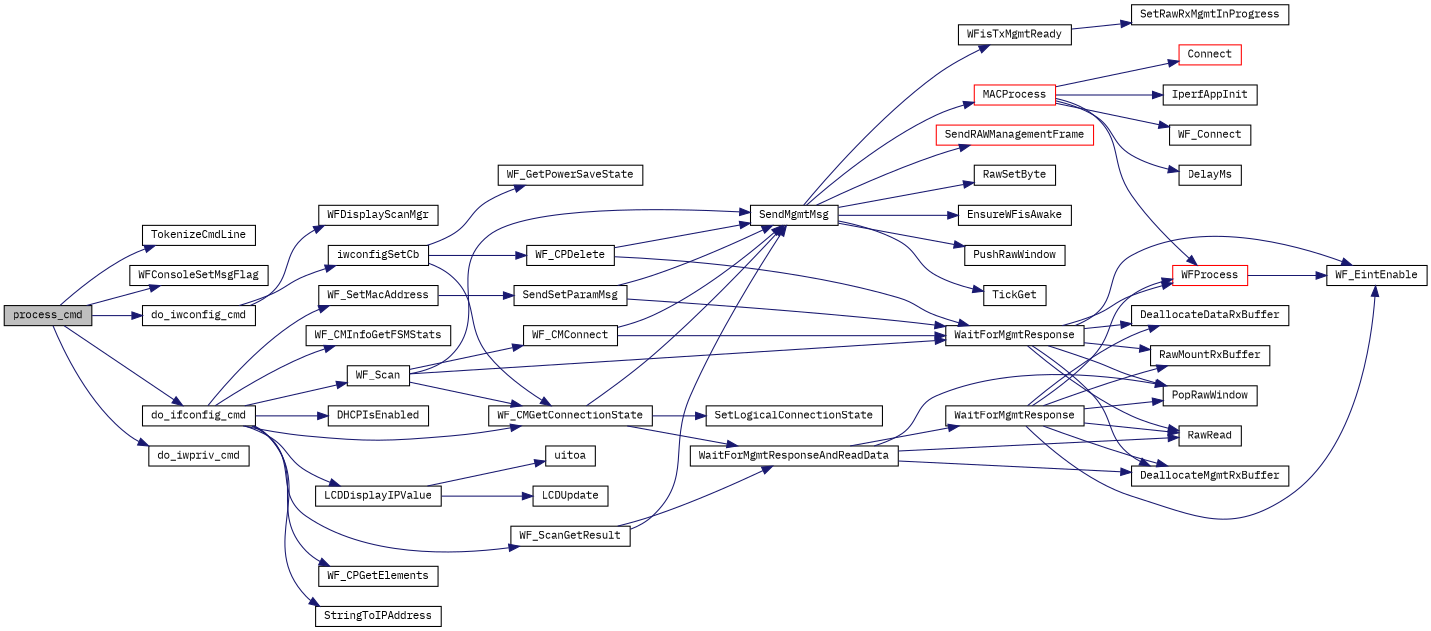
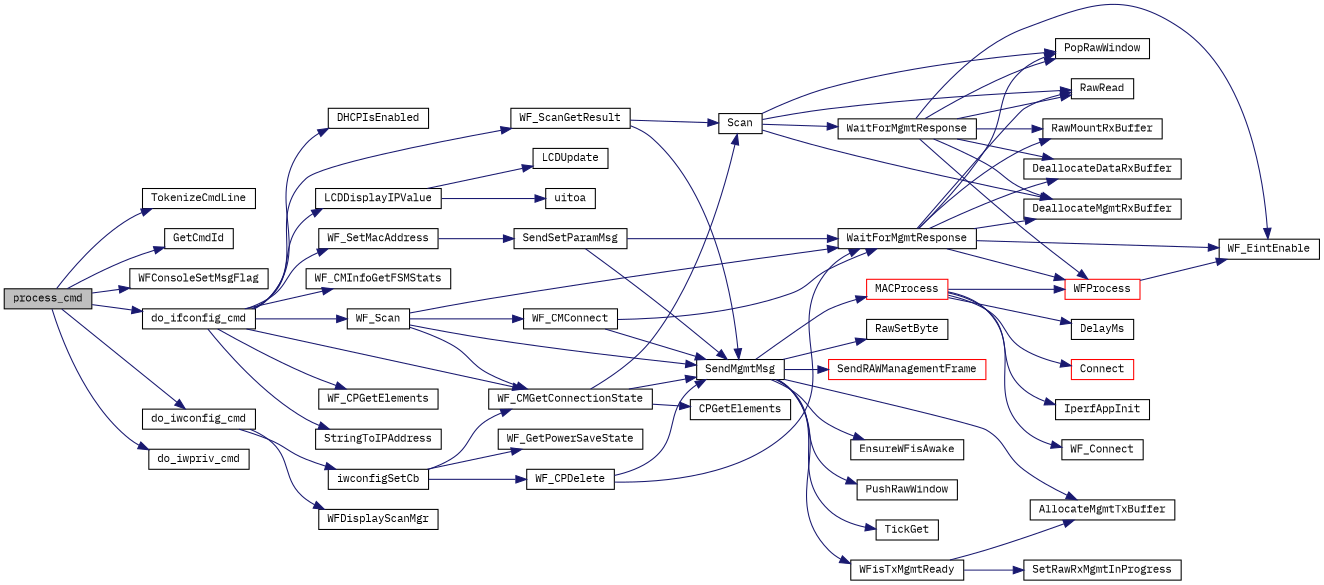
none -> (199, 239)
(794, 416) -> (740, 410)
(794, 456) -> (740, 124)
none -> (1103, 510)
